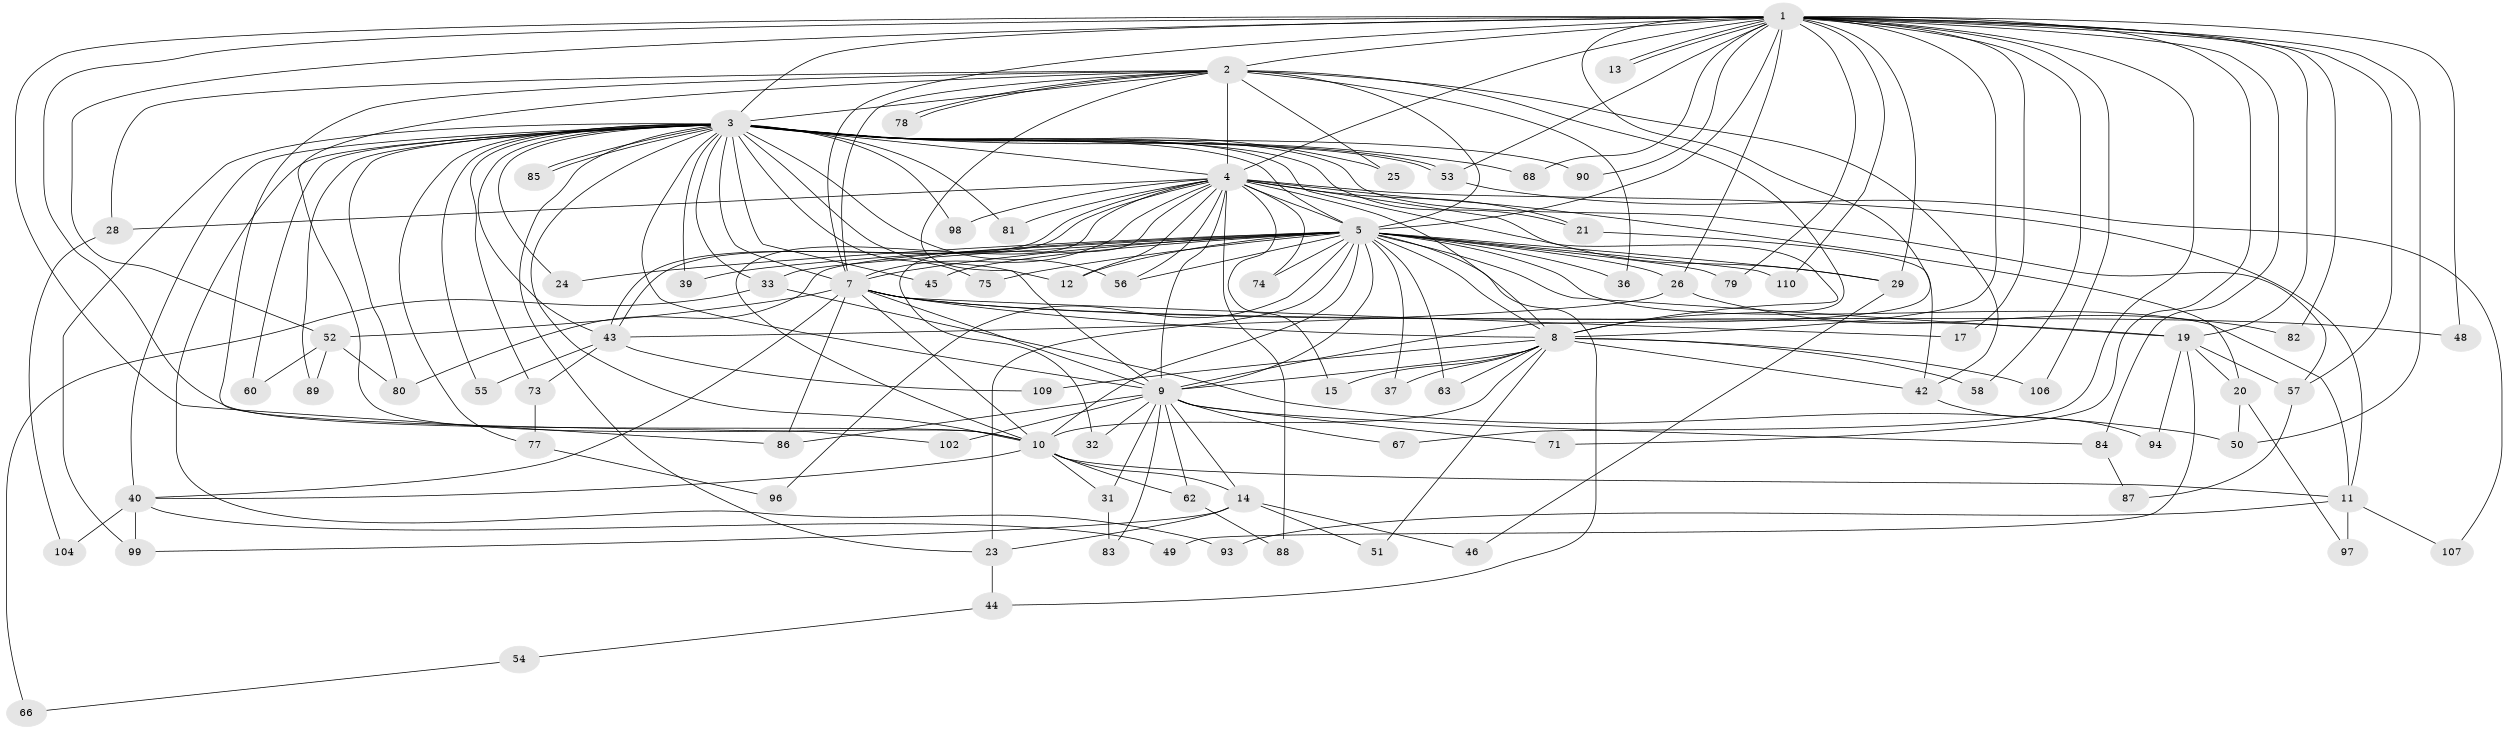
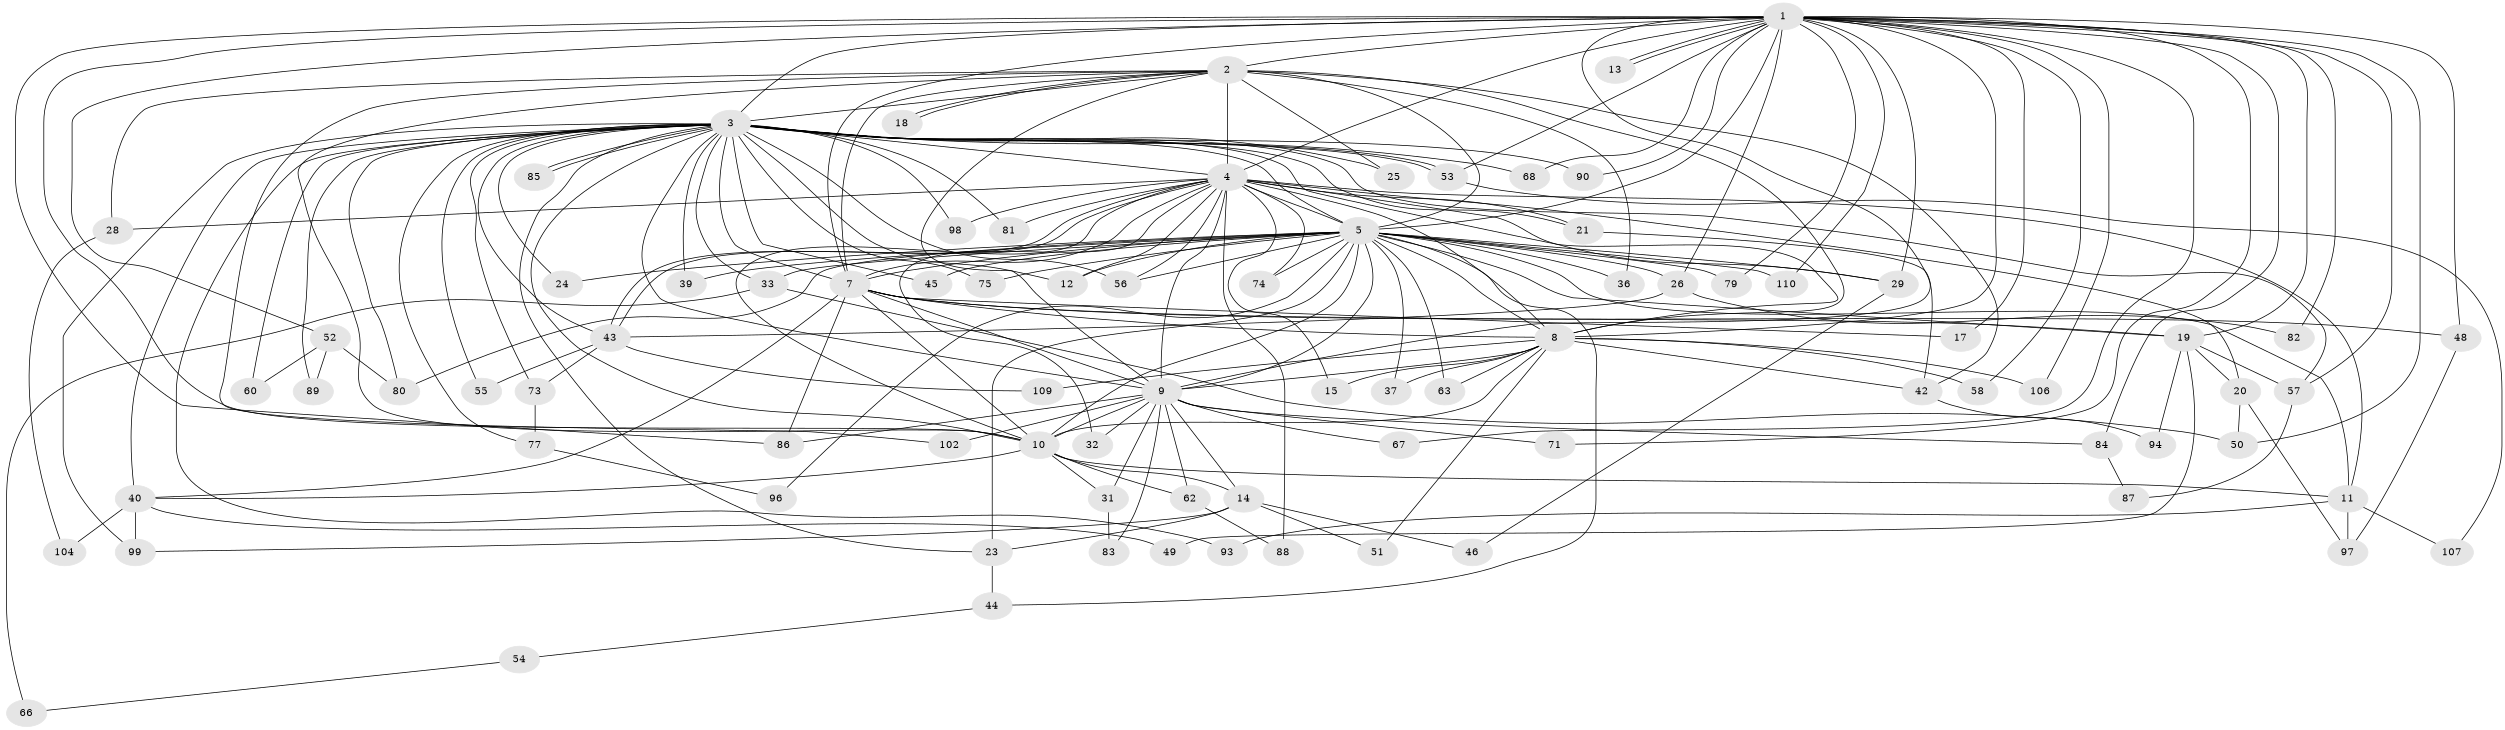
(902, 124) -> (902, 124)
(544, 325) -> none
none -> (1100, 417)
none -> (2410, 448)
